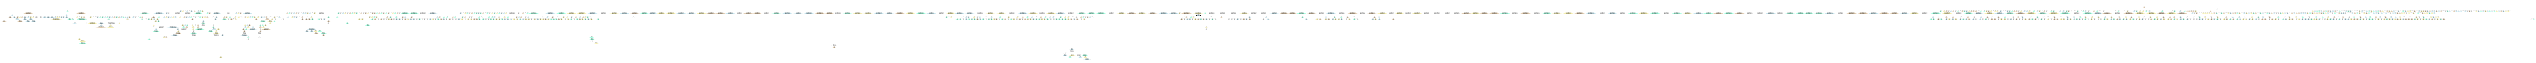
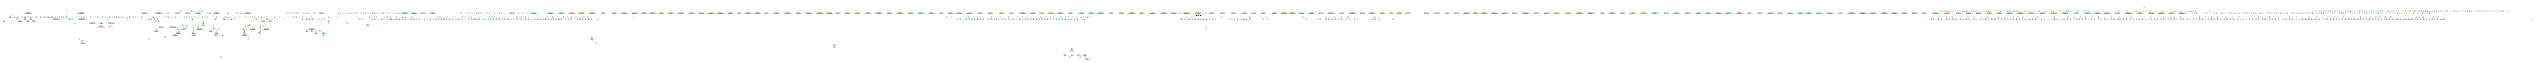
(644, 13) -> (644, 13)
(1417, 13) -> none
